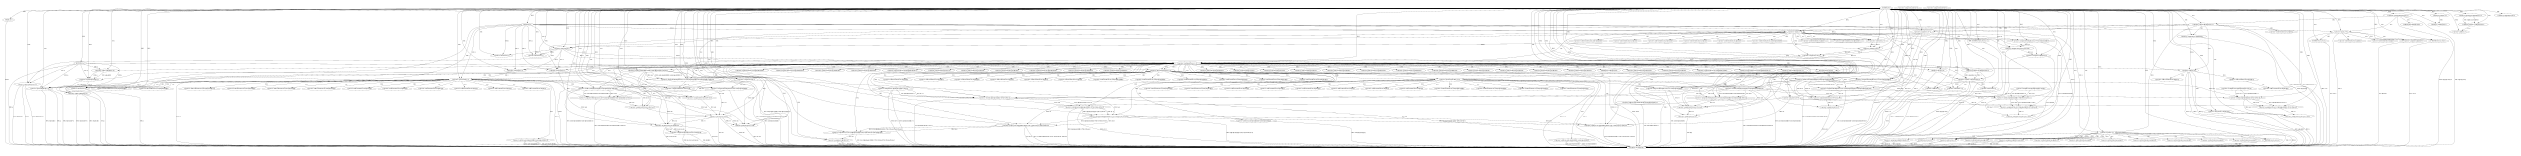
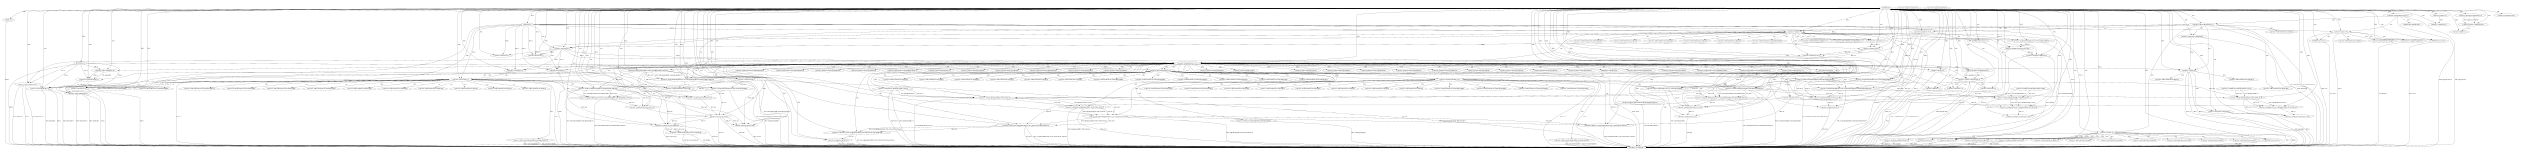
(2061, 10) -> (2061, 10)
(1274, 71) -> none
(2257, 84) -> (2260, 40)
